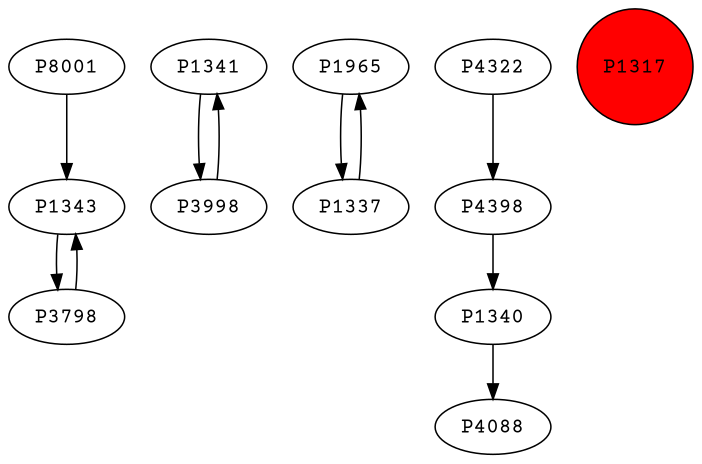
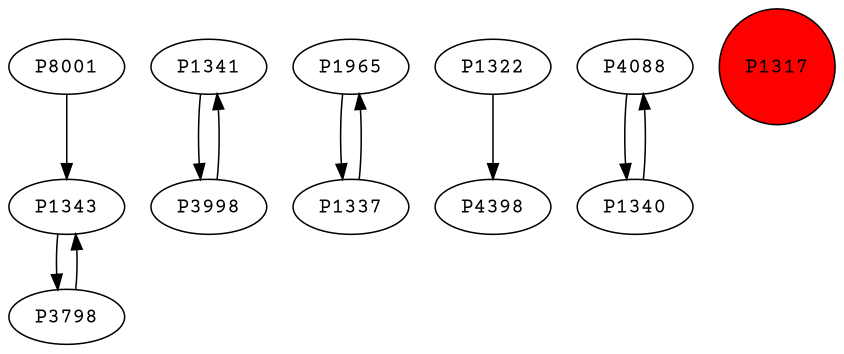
(493, 67) -> (493, 67)
(493, 254) -> (625, 129)
